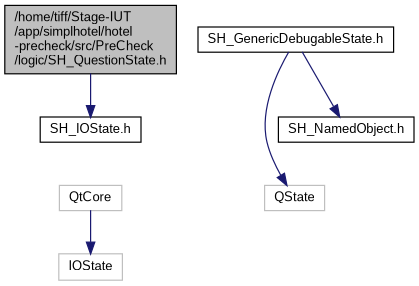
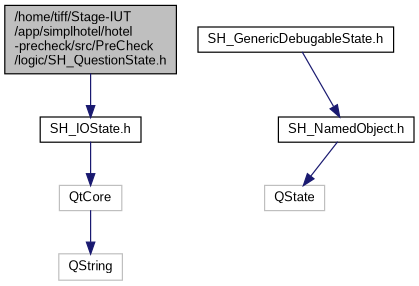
(266, 113) -> (324, 159)
none -> (91, 158)
(91, 267) -> (91, 267)
